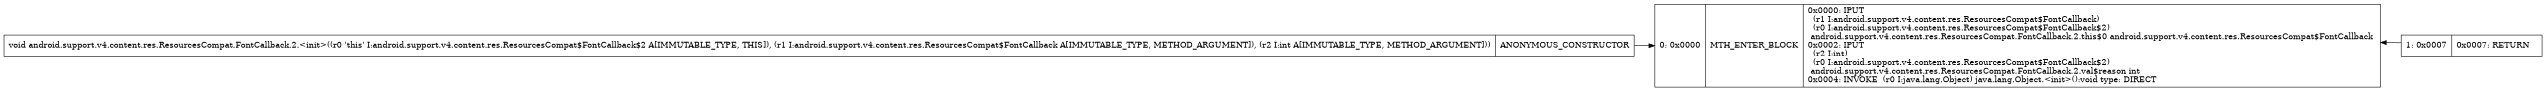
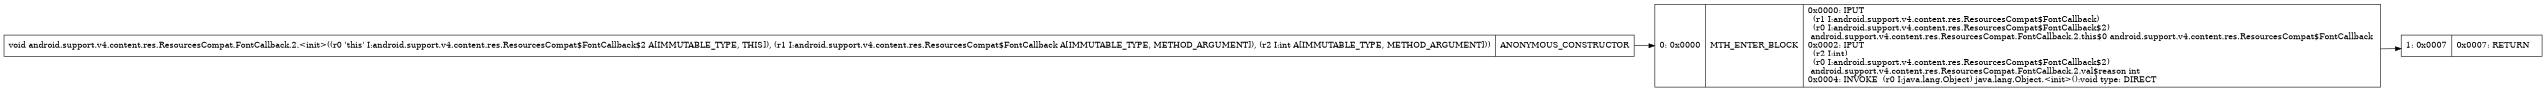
(2394, 43) -> (2388, 49)
